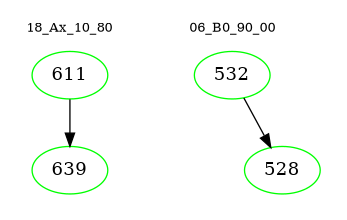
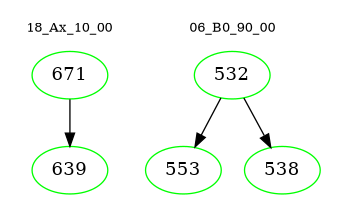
(70, 28) -> (70, 28)
(70, 75) -> (70, 75)
none -> (183, 170)
(282, 170) -> (282, 170)
